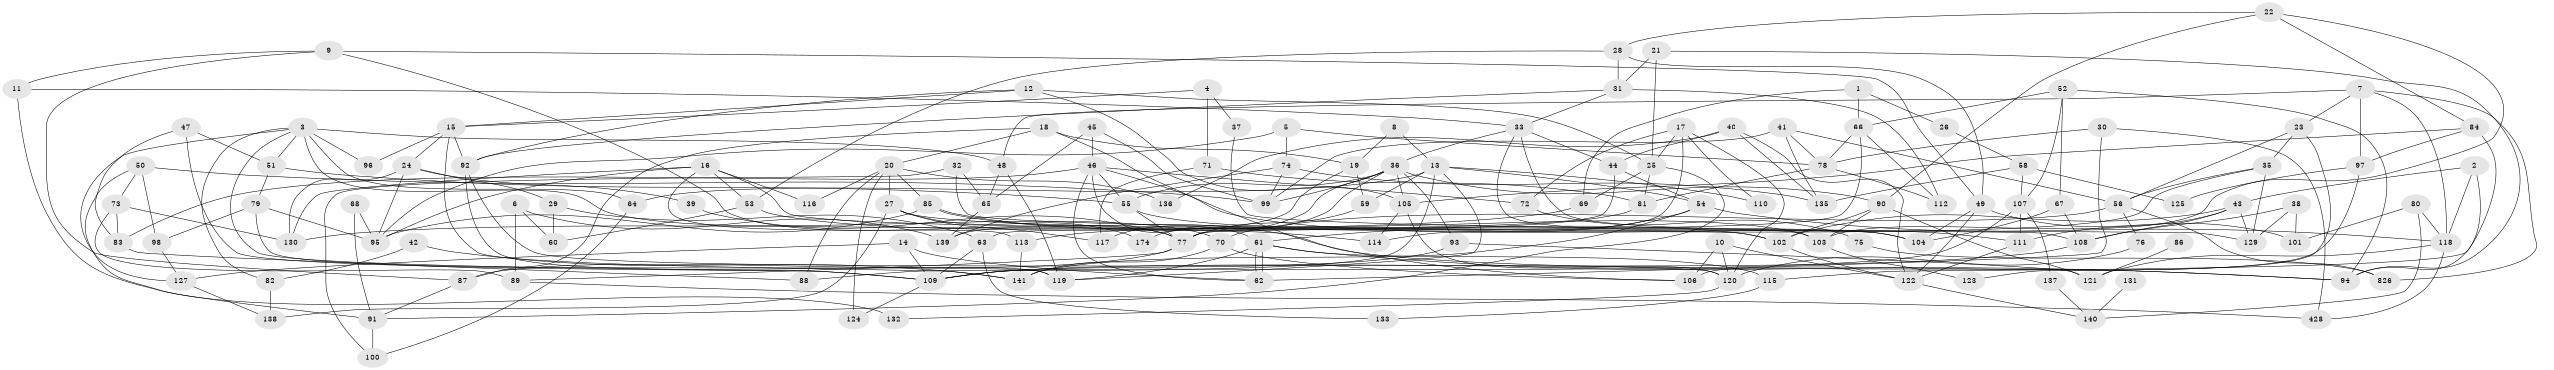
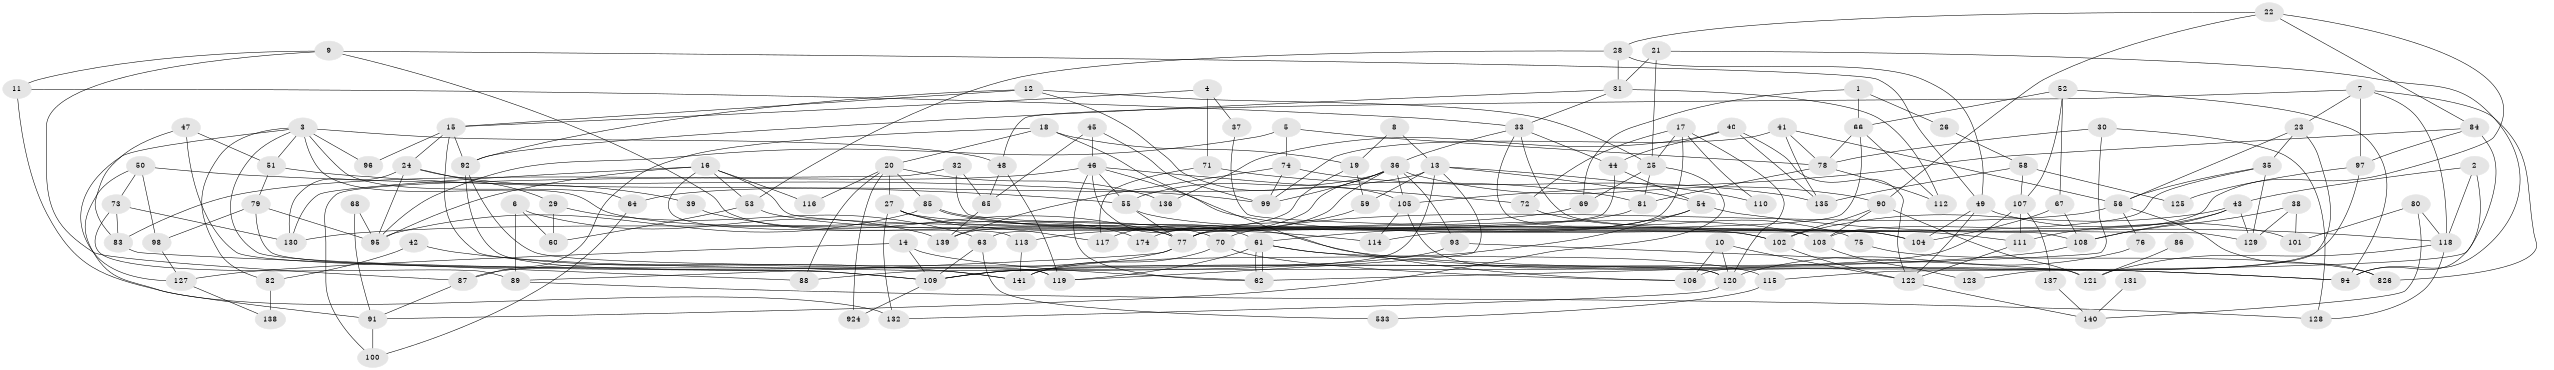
(605, 308) -> (884, 262)
(854, 319) -> (854, 319)
(1383, 319) -> (1383, 319)
(2316, 319) -> (2316, 319)
